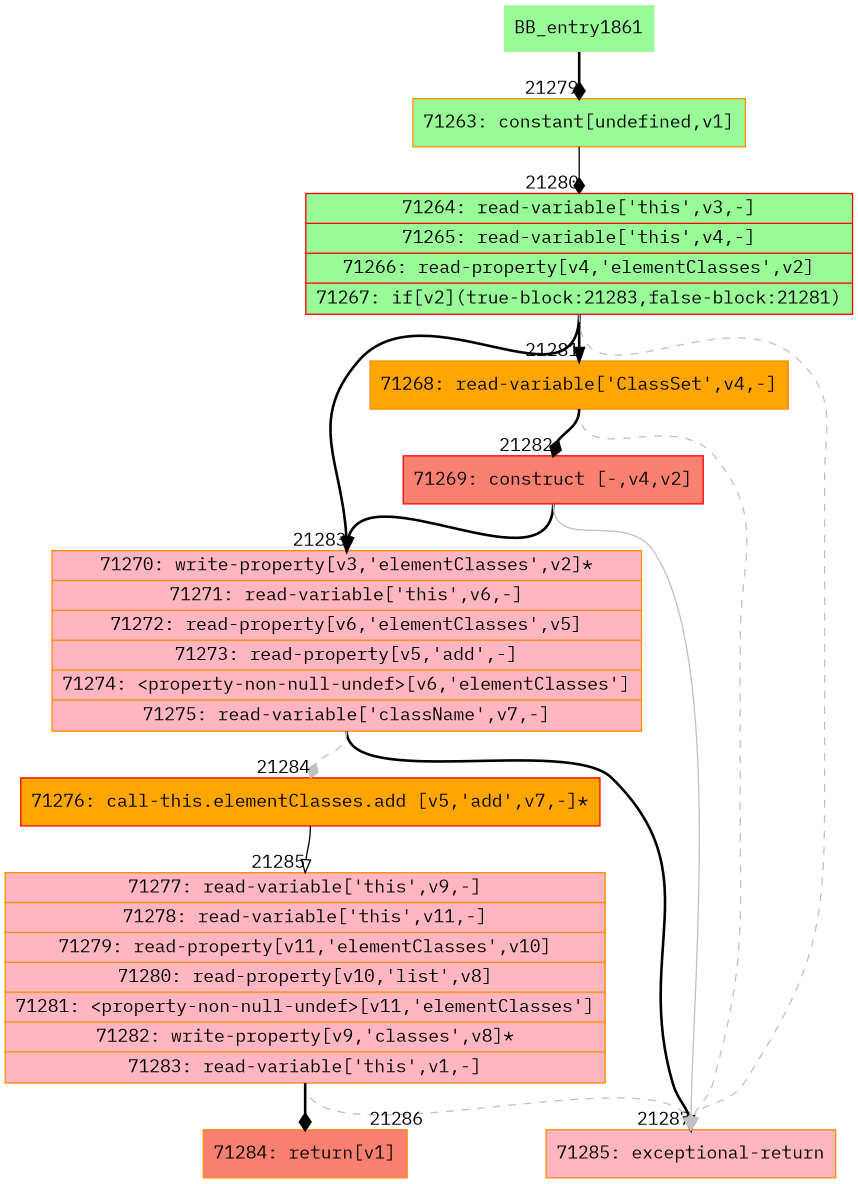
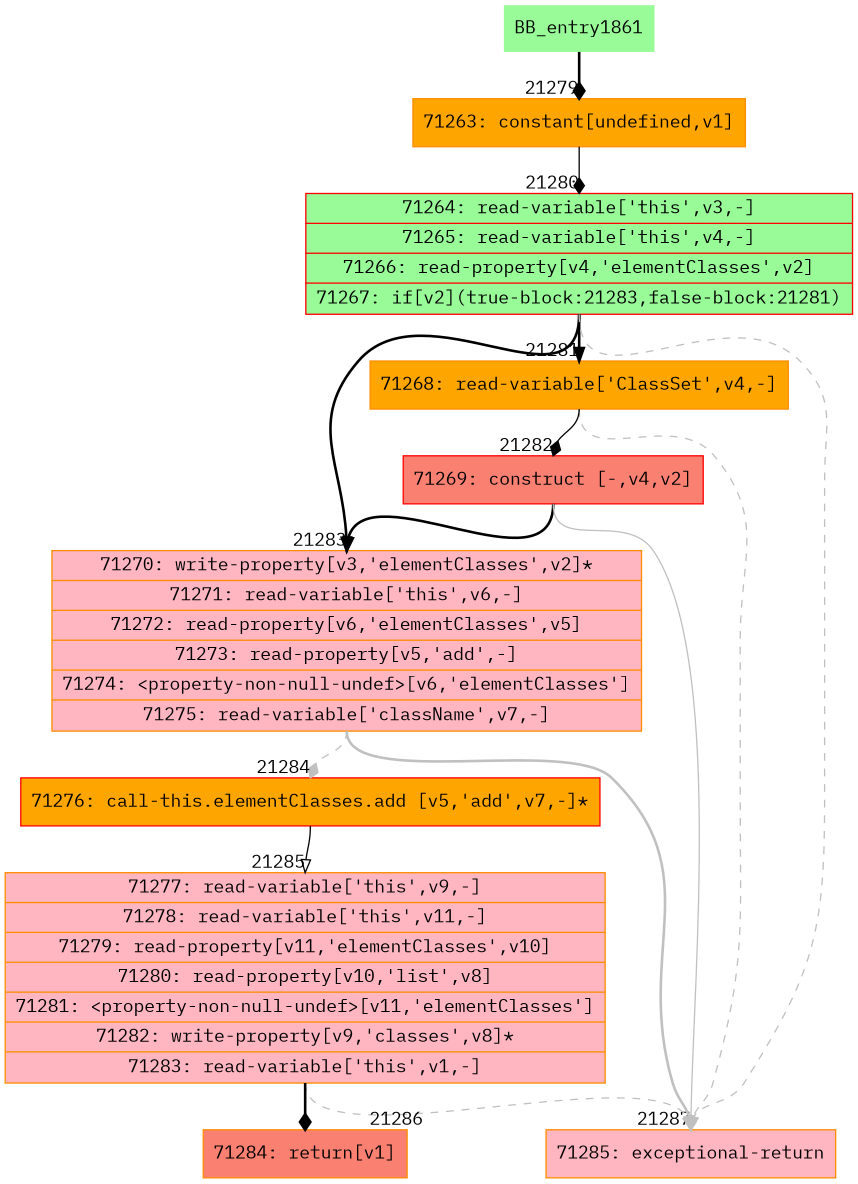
(579, 123) -> (579, 123)
(572, 427) -> (572, 427)
(637, 808) -> (637, 808)
